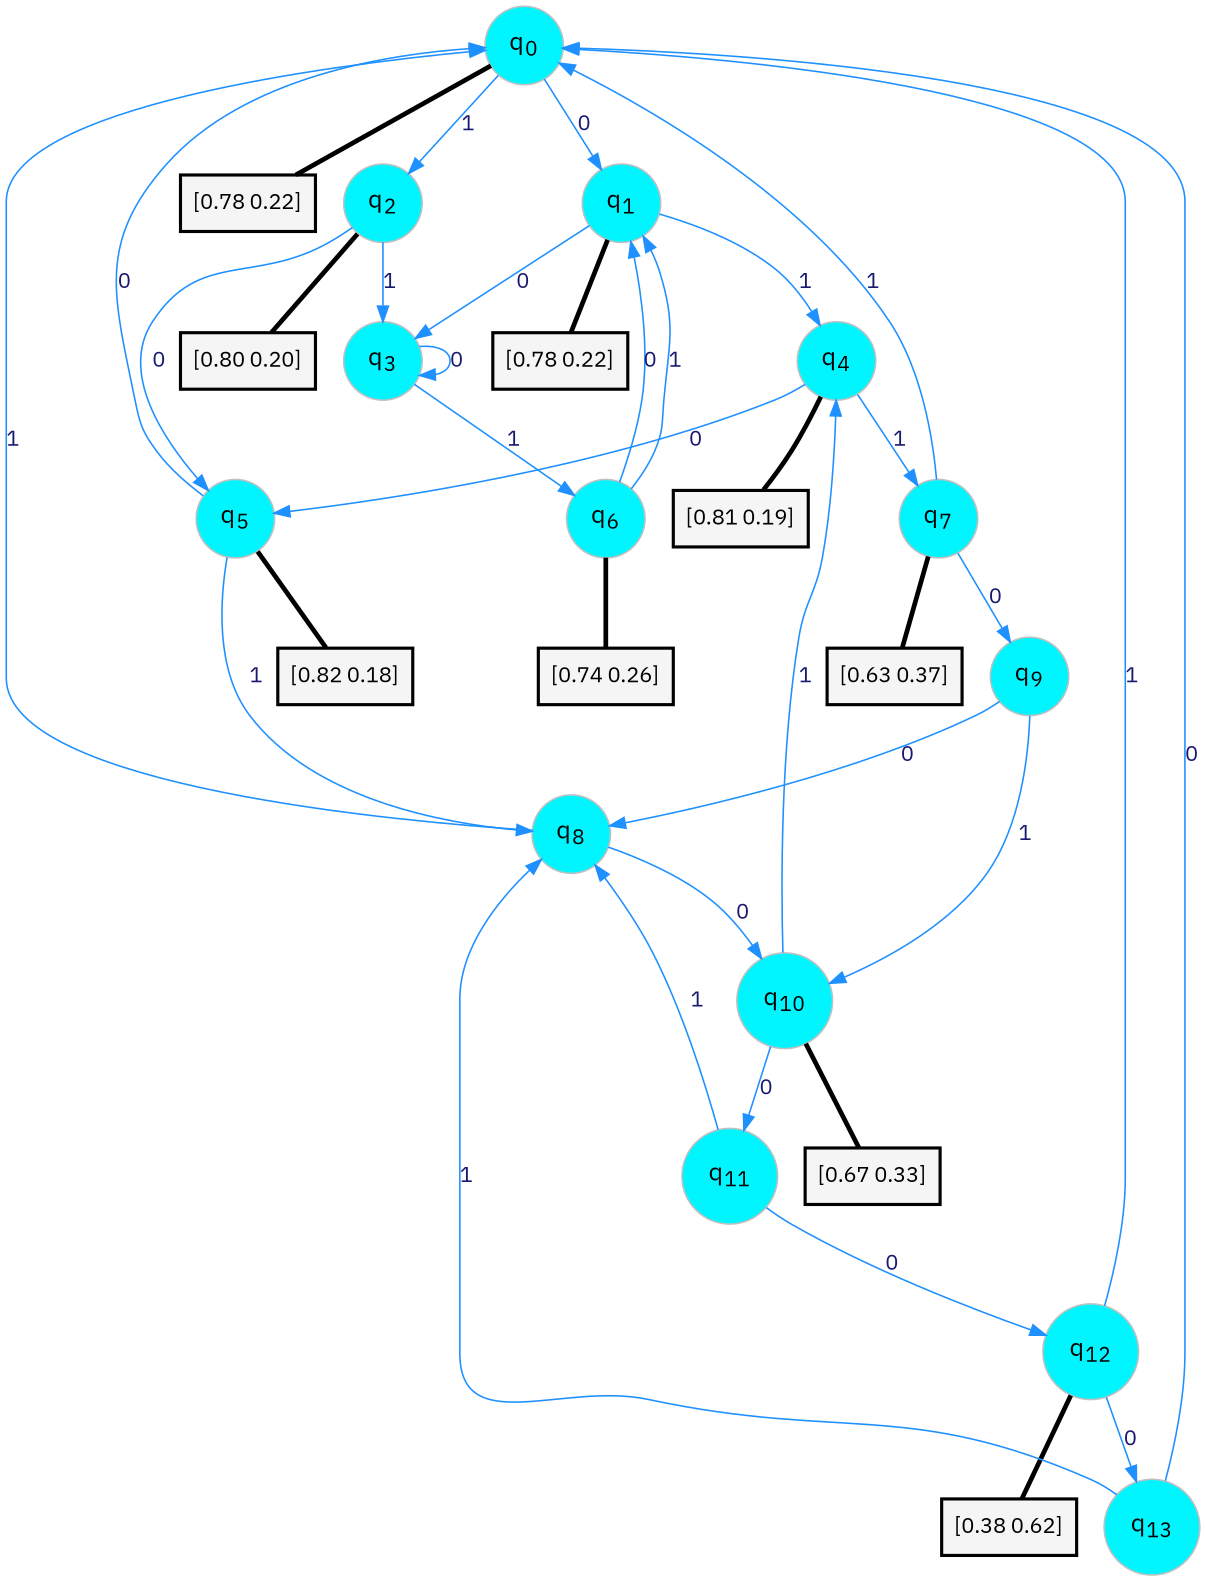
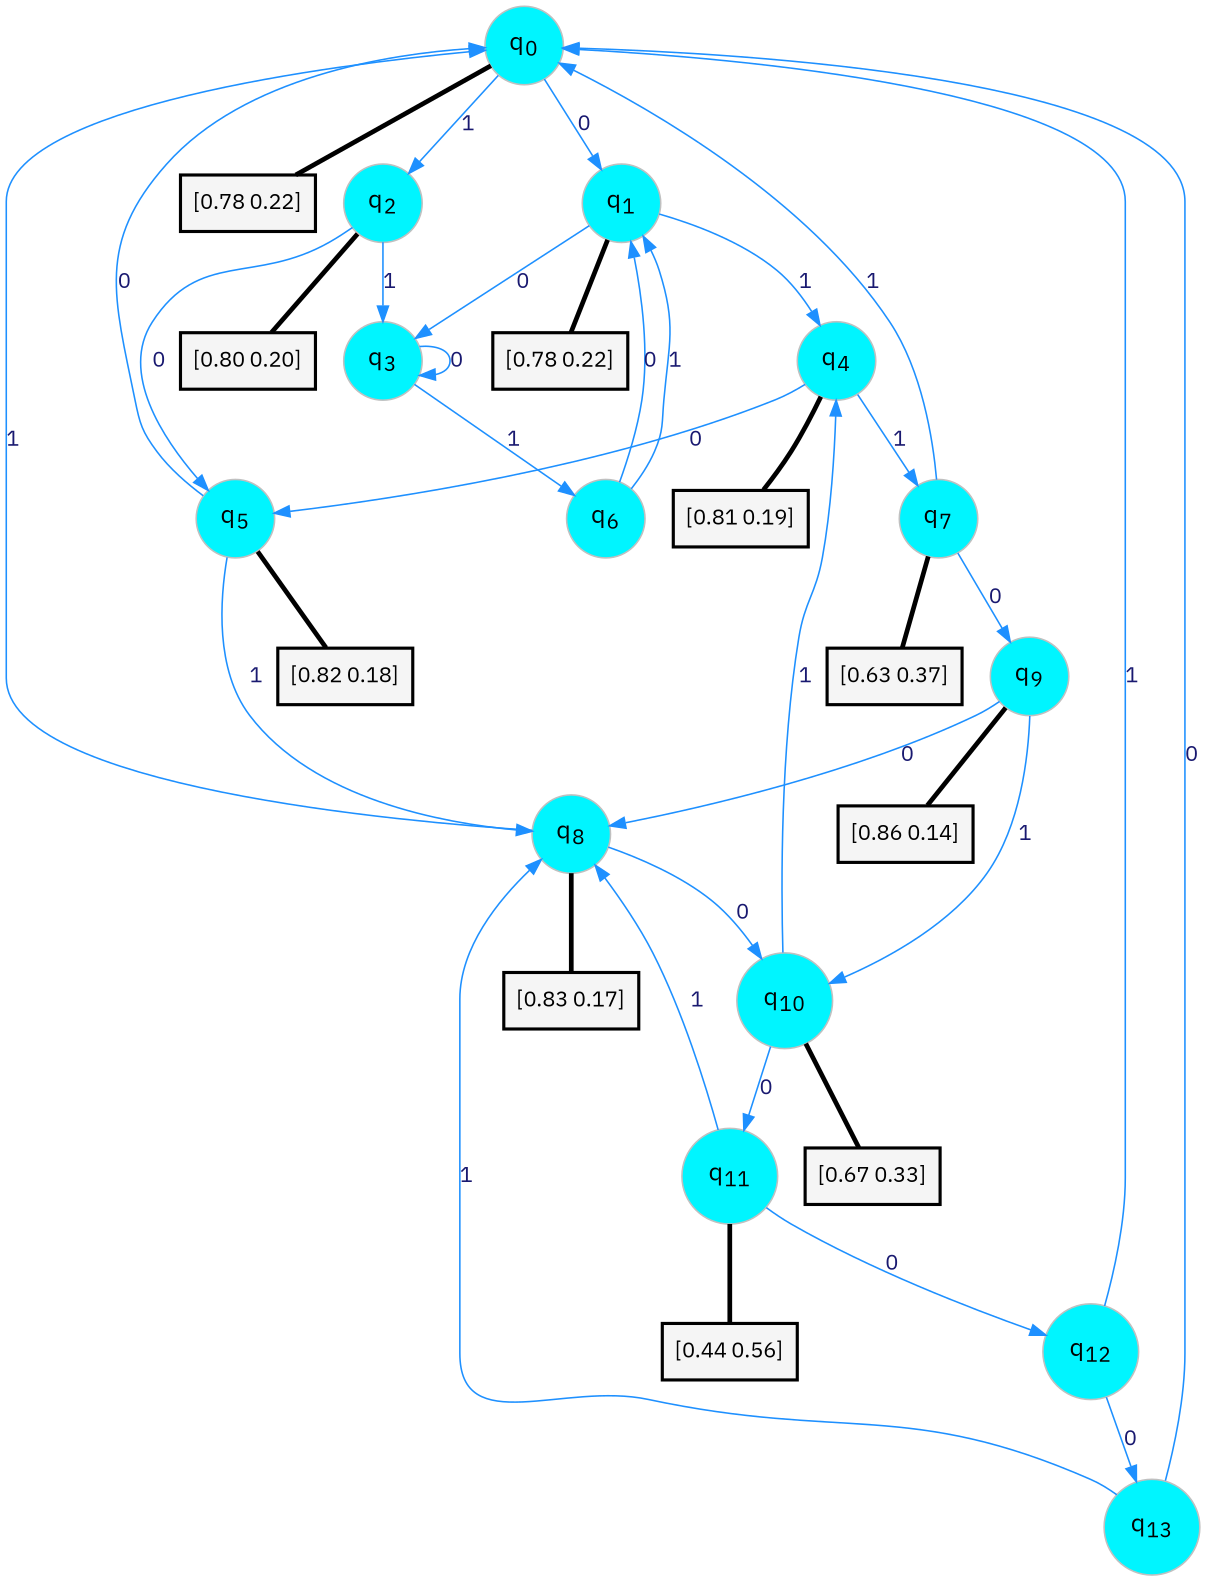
(606, 676) -> none
none -> (906, 834)
none -> (571, 1001)
none -> (730, 1352)
(1009, 1527) -> none
